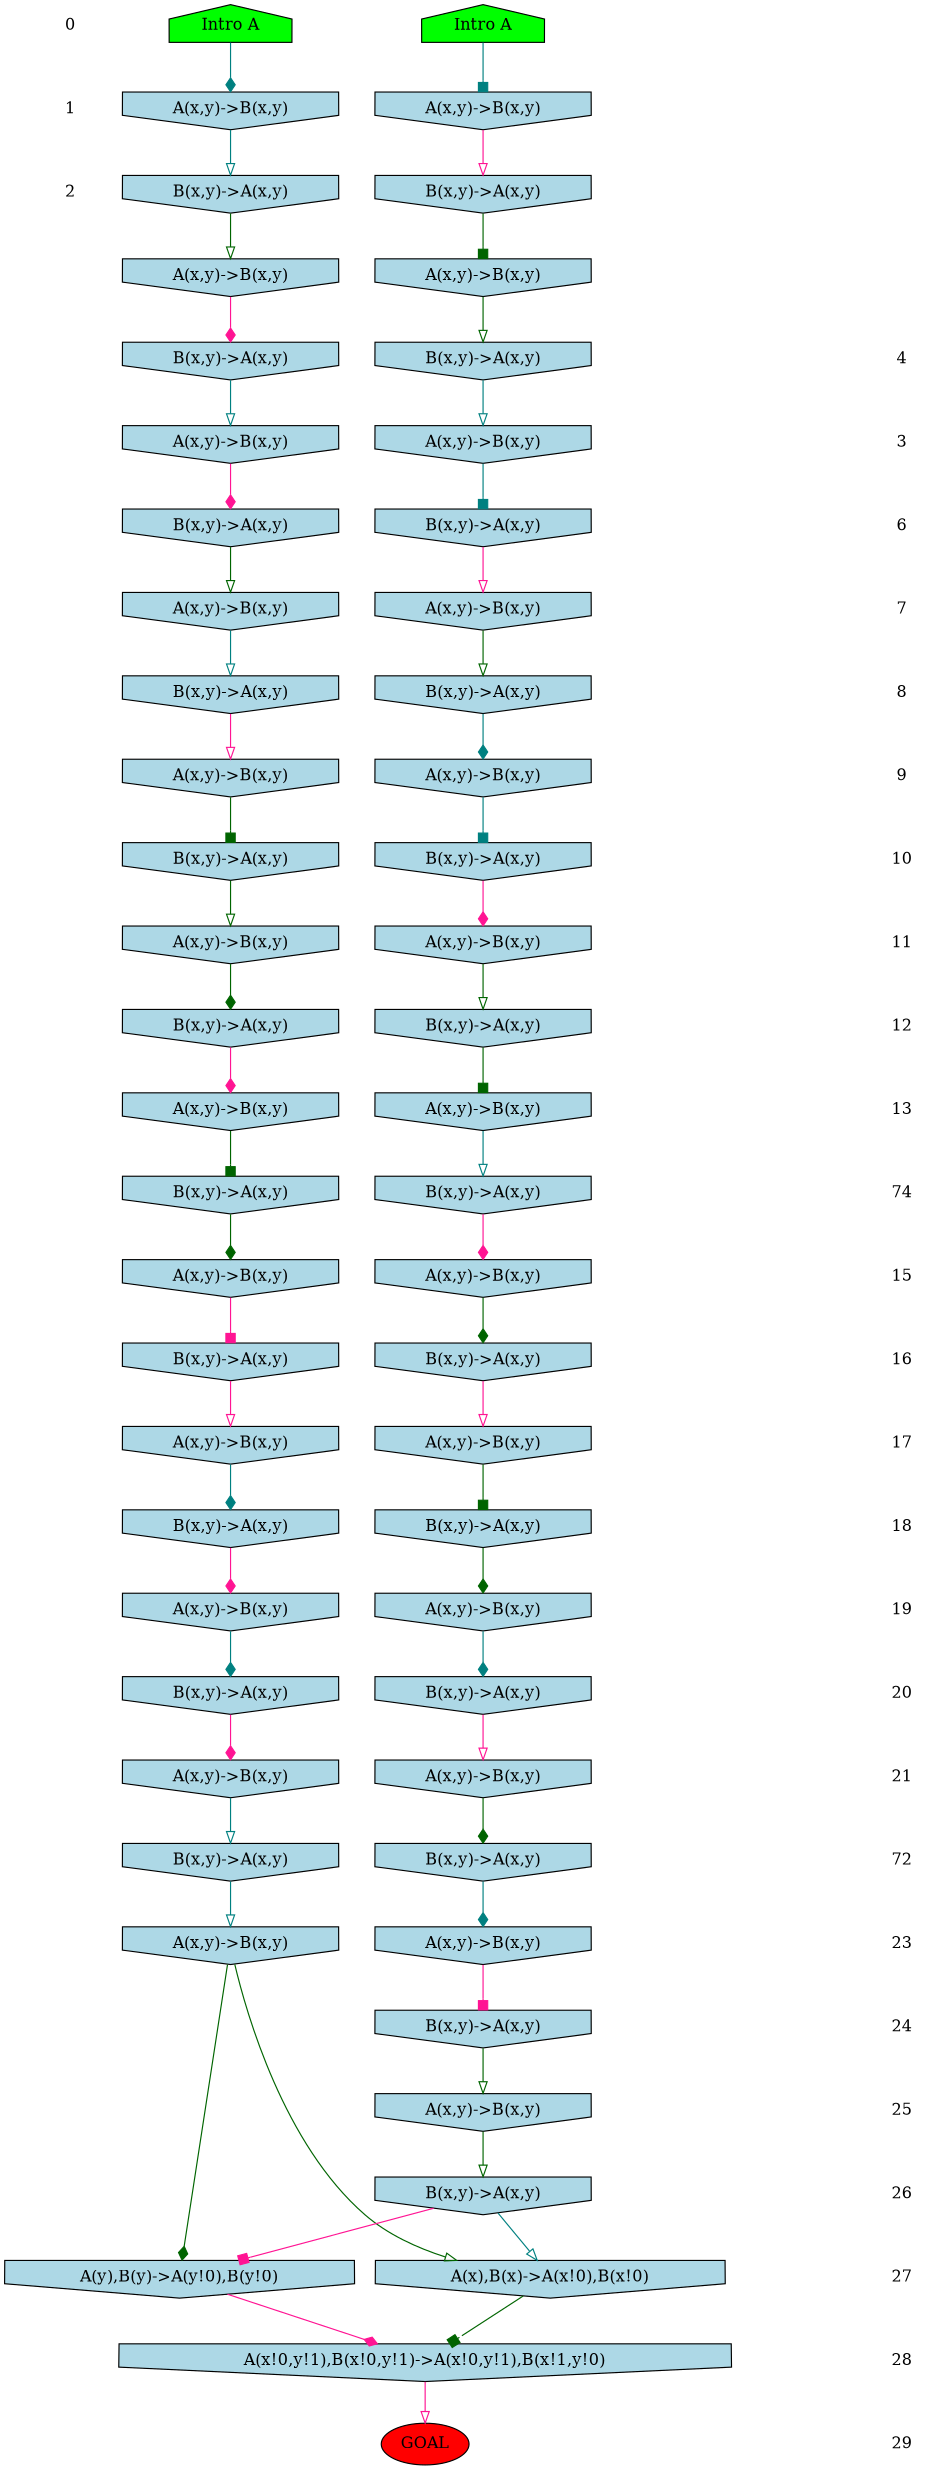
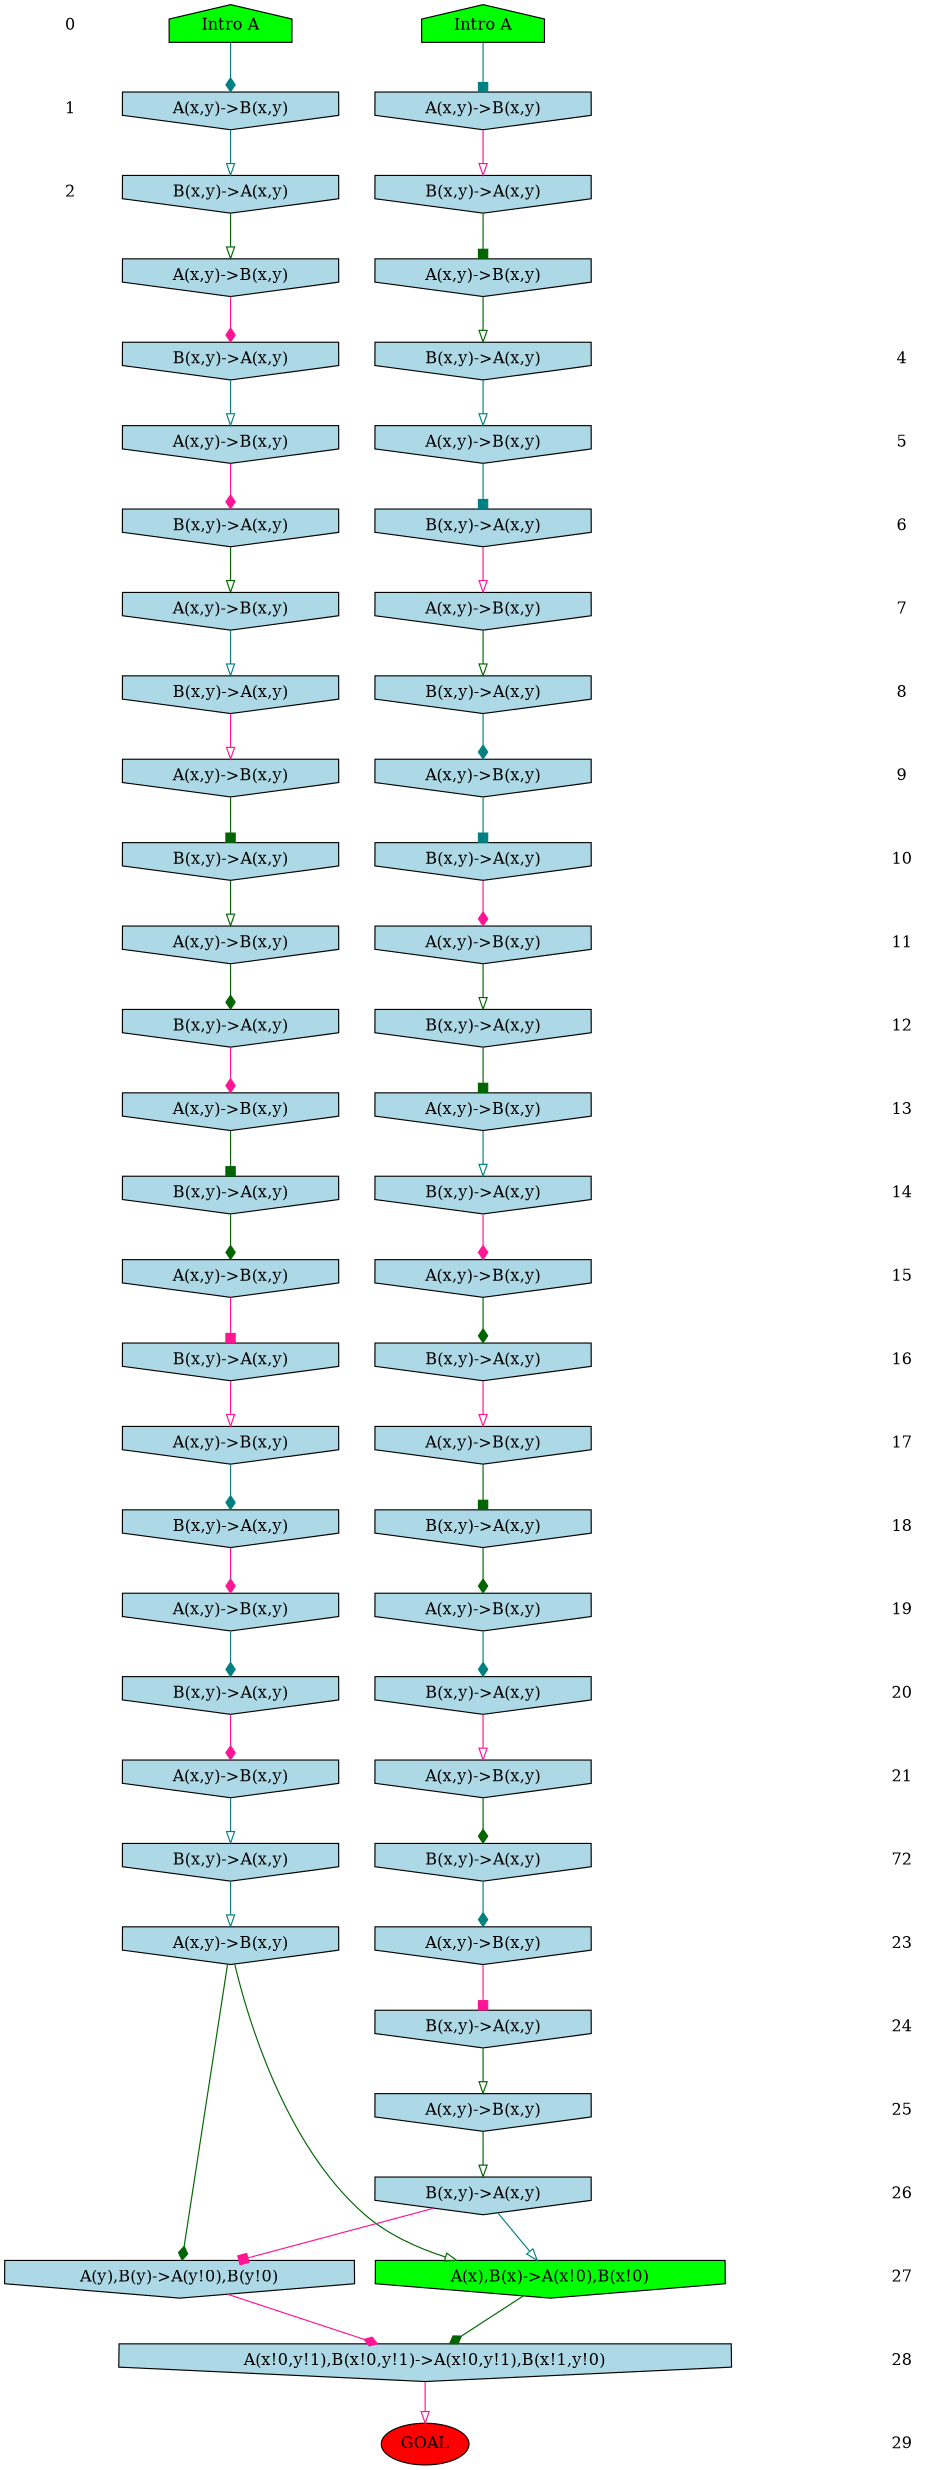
(902, 442) -> (902, 442)
(902, 1193) -> (902, 1193)
(550, 2277) -> (550, 2277)
(492, 2316) -> (492, 2316)
